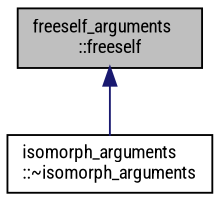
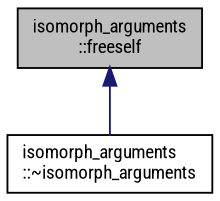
(110, 38) -> (110, 38)
